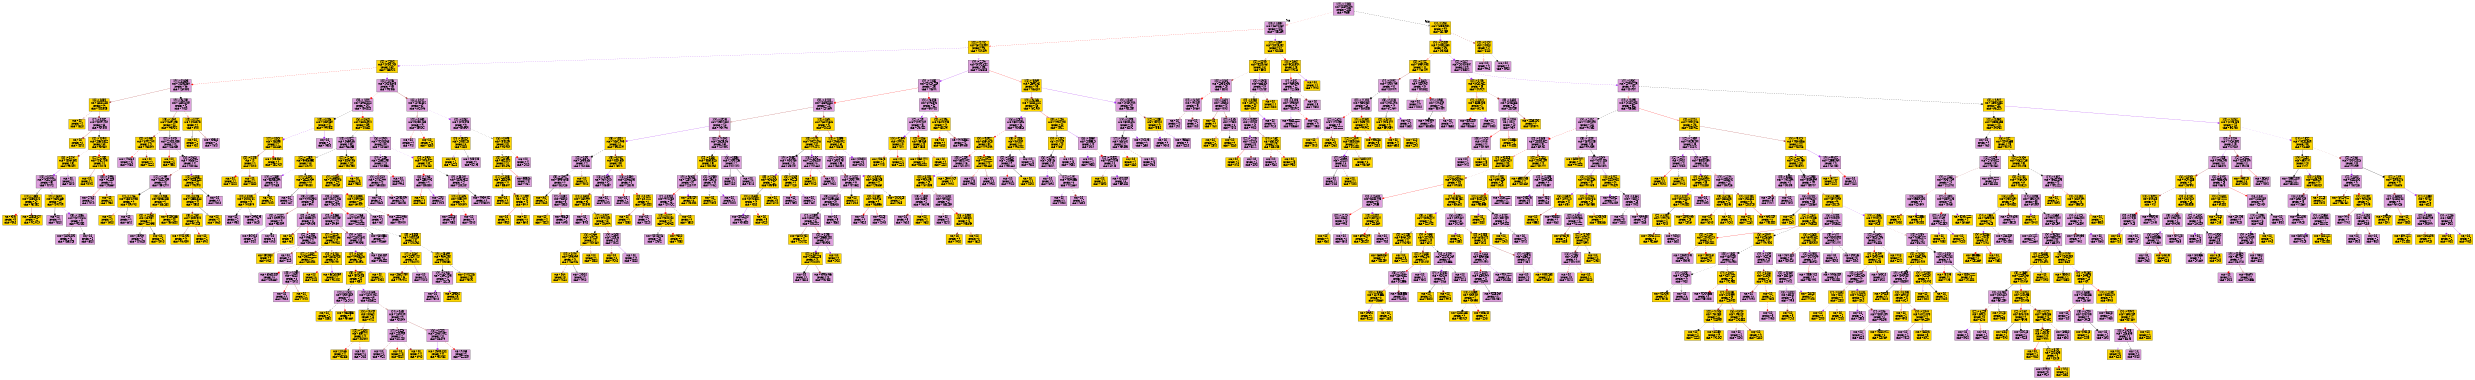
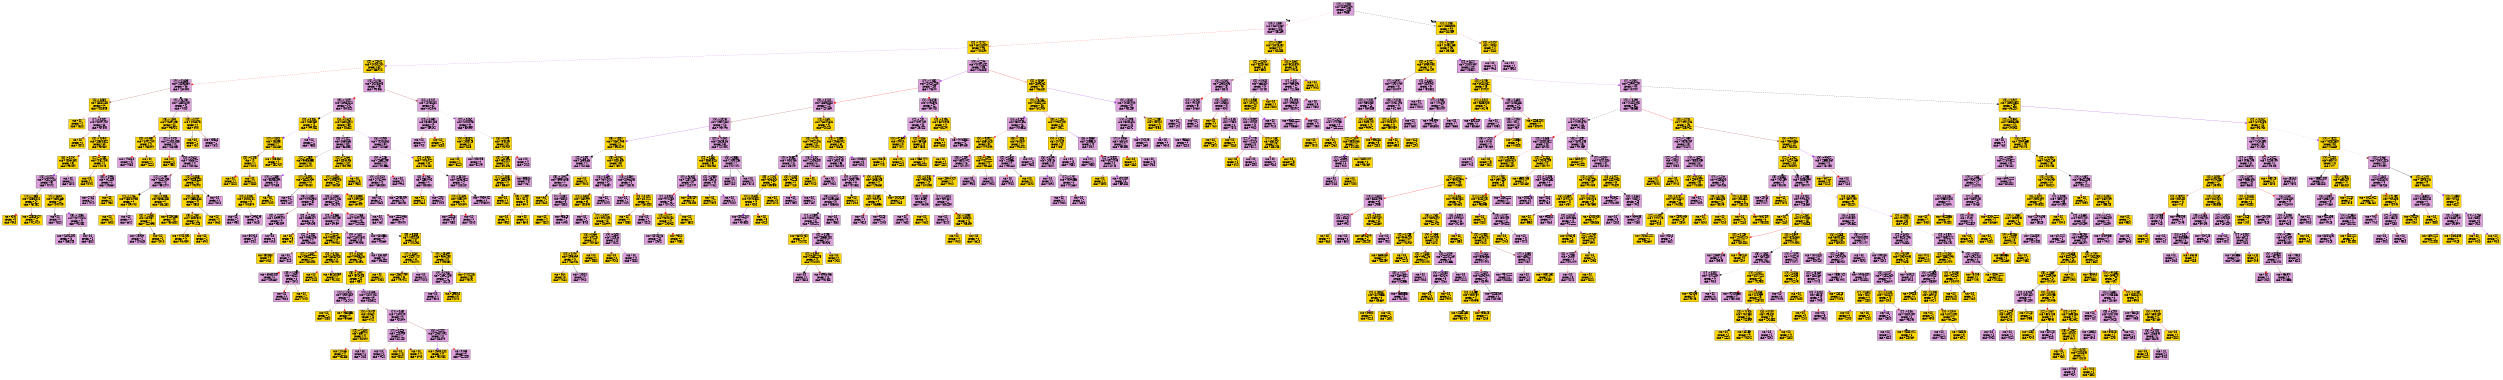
(1787, 201) -> (1781, 201)
(1768, 306) -> (1818, 306)
